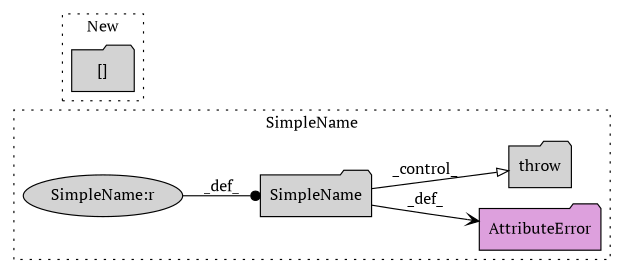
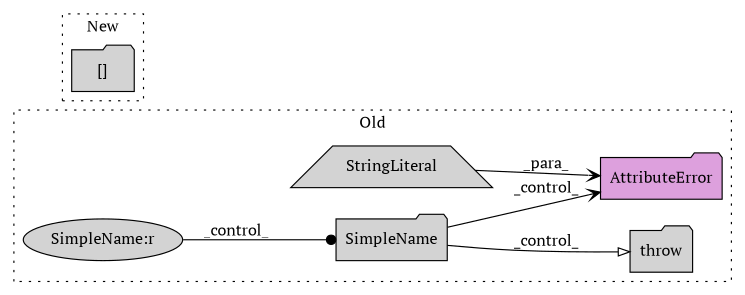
(312, 123) -> (373, 123)
none -> (392, 167)
(222, 187) -> (237, 231)
(425, 200) -> (547, 188)
